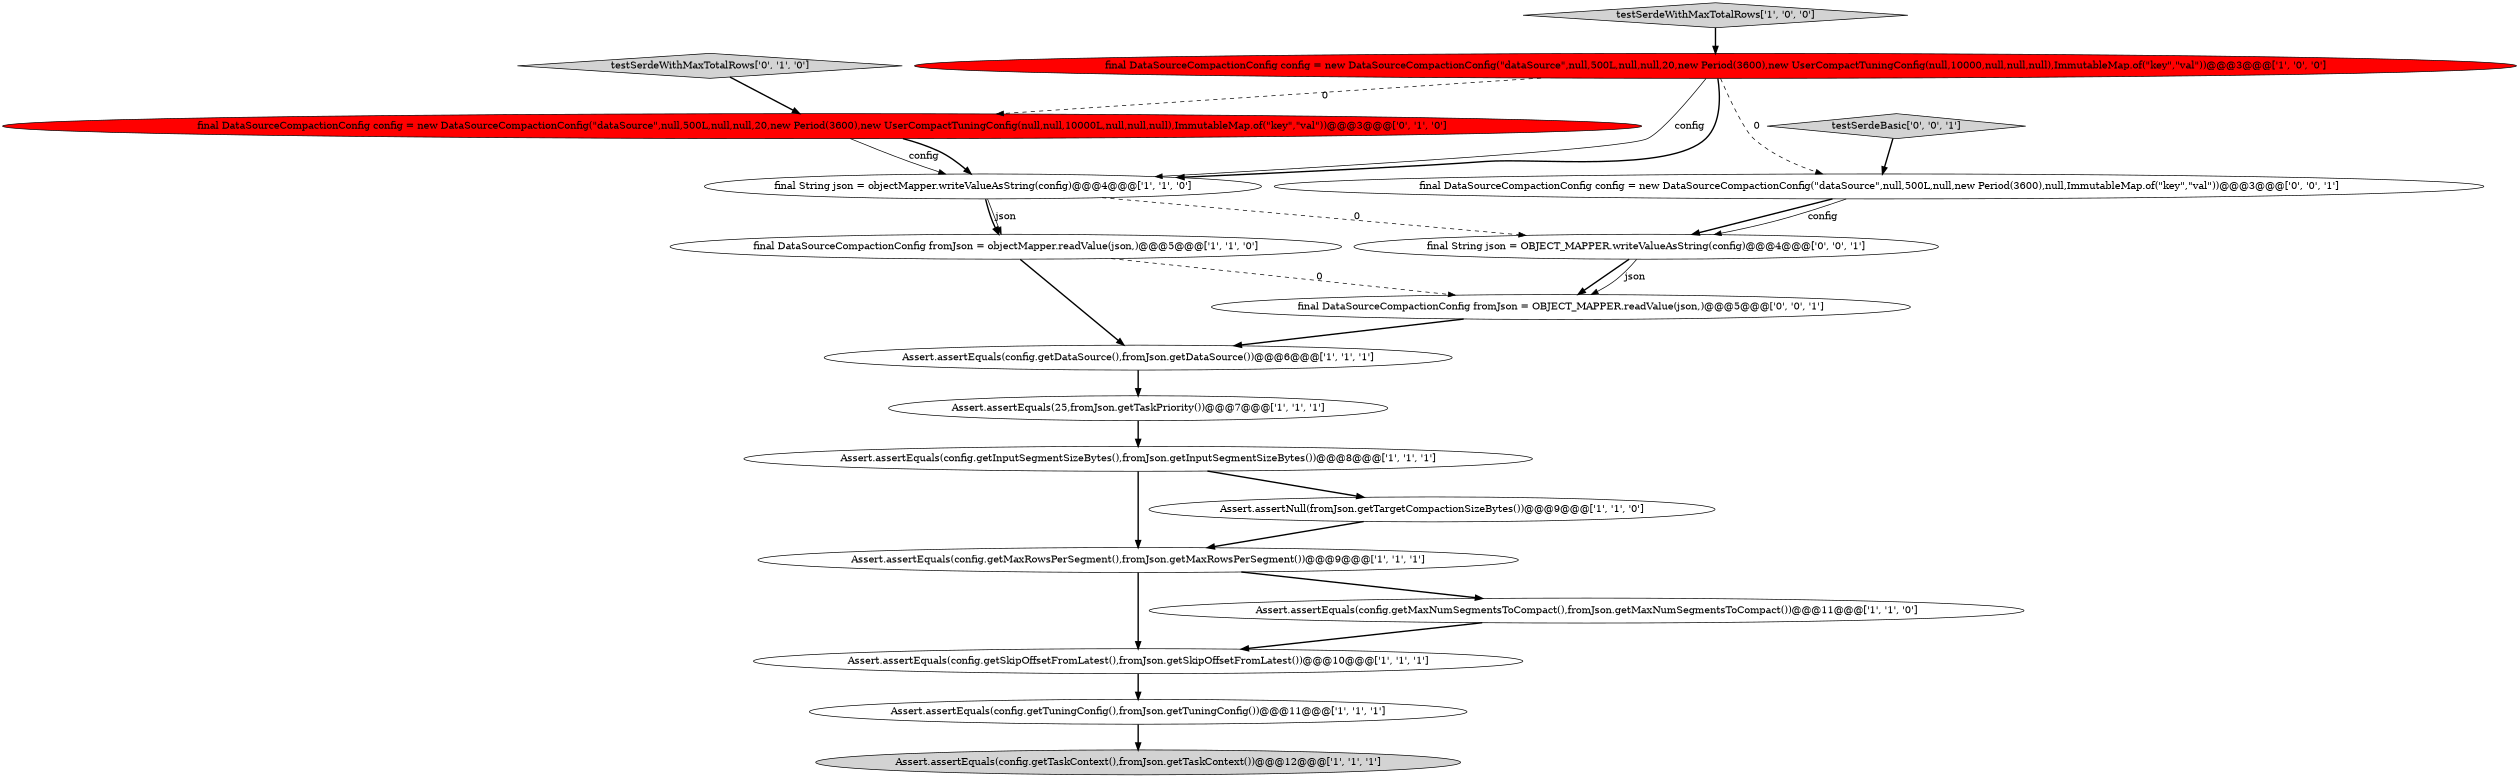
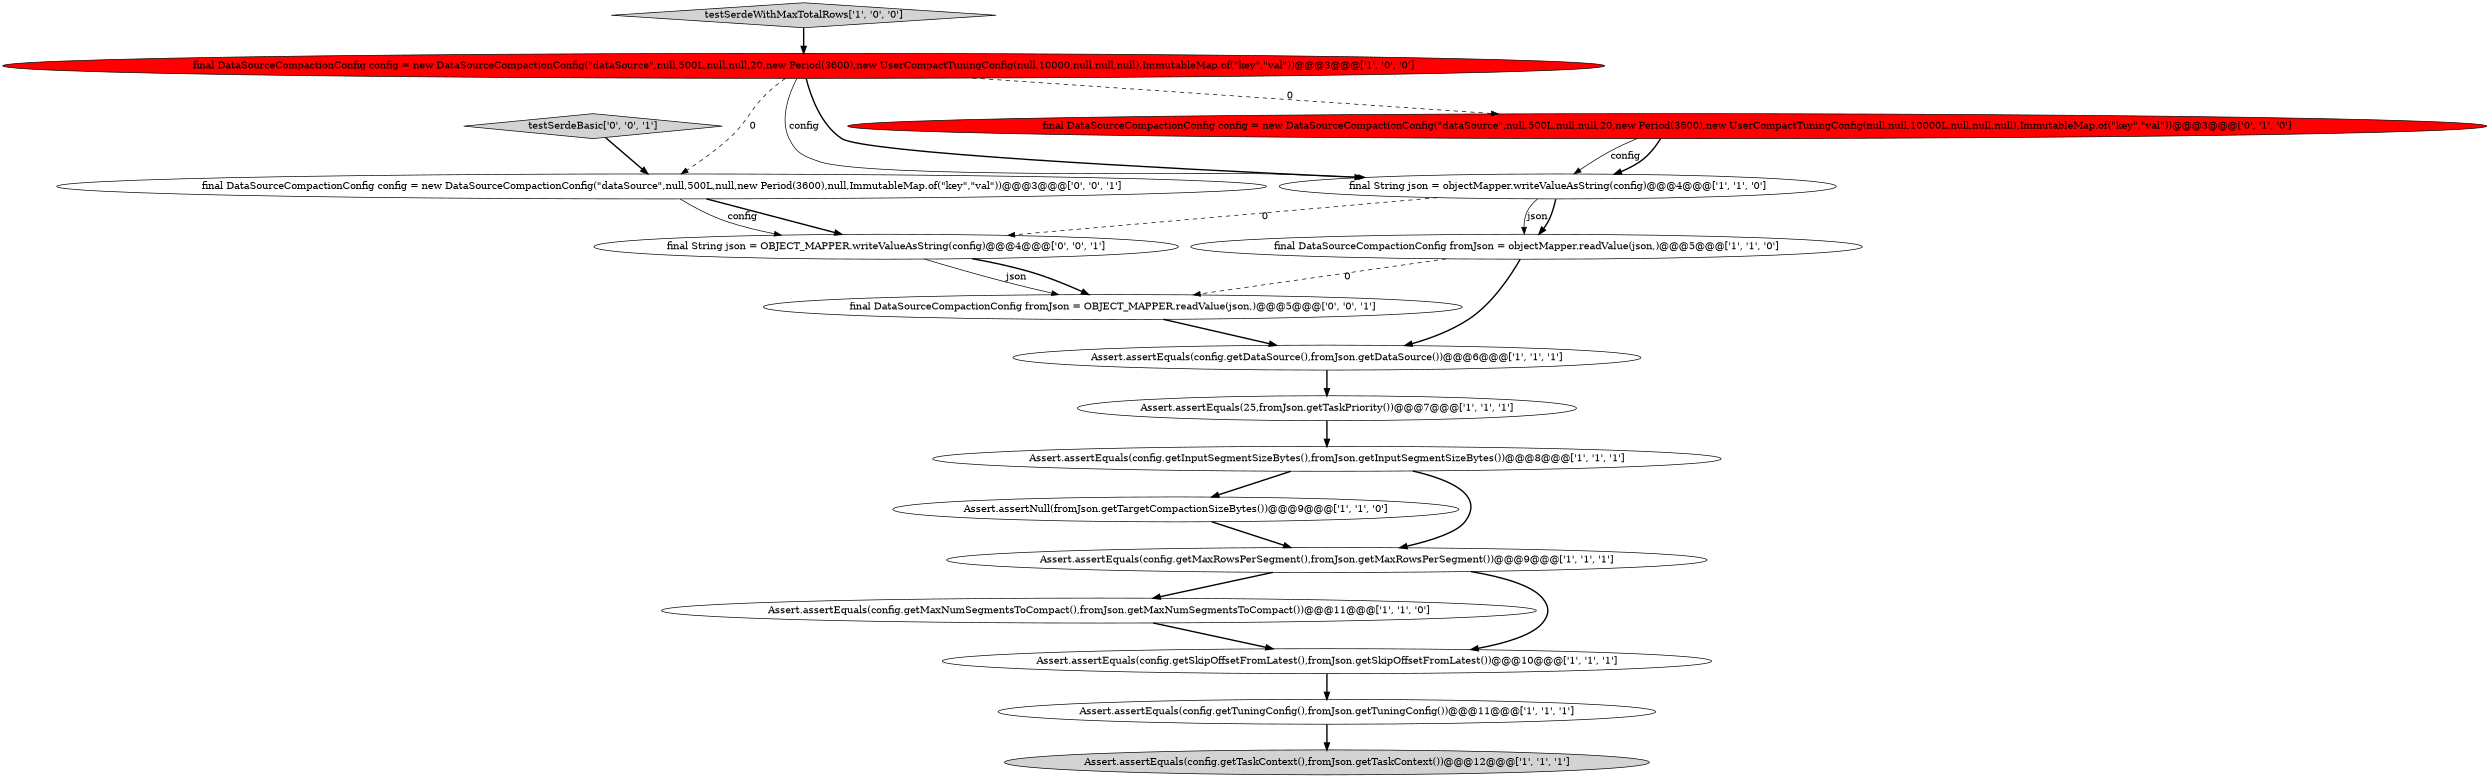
(710, 66) -> none
